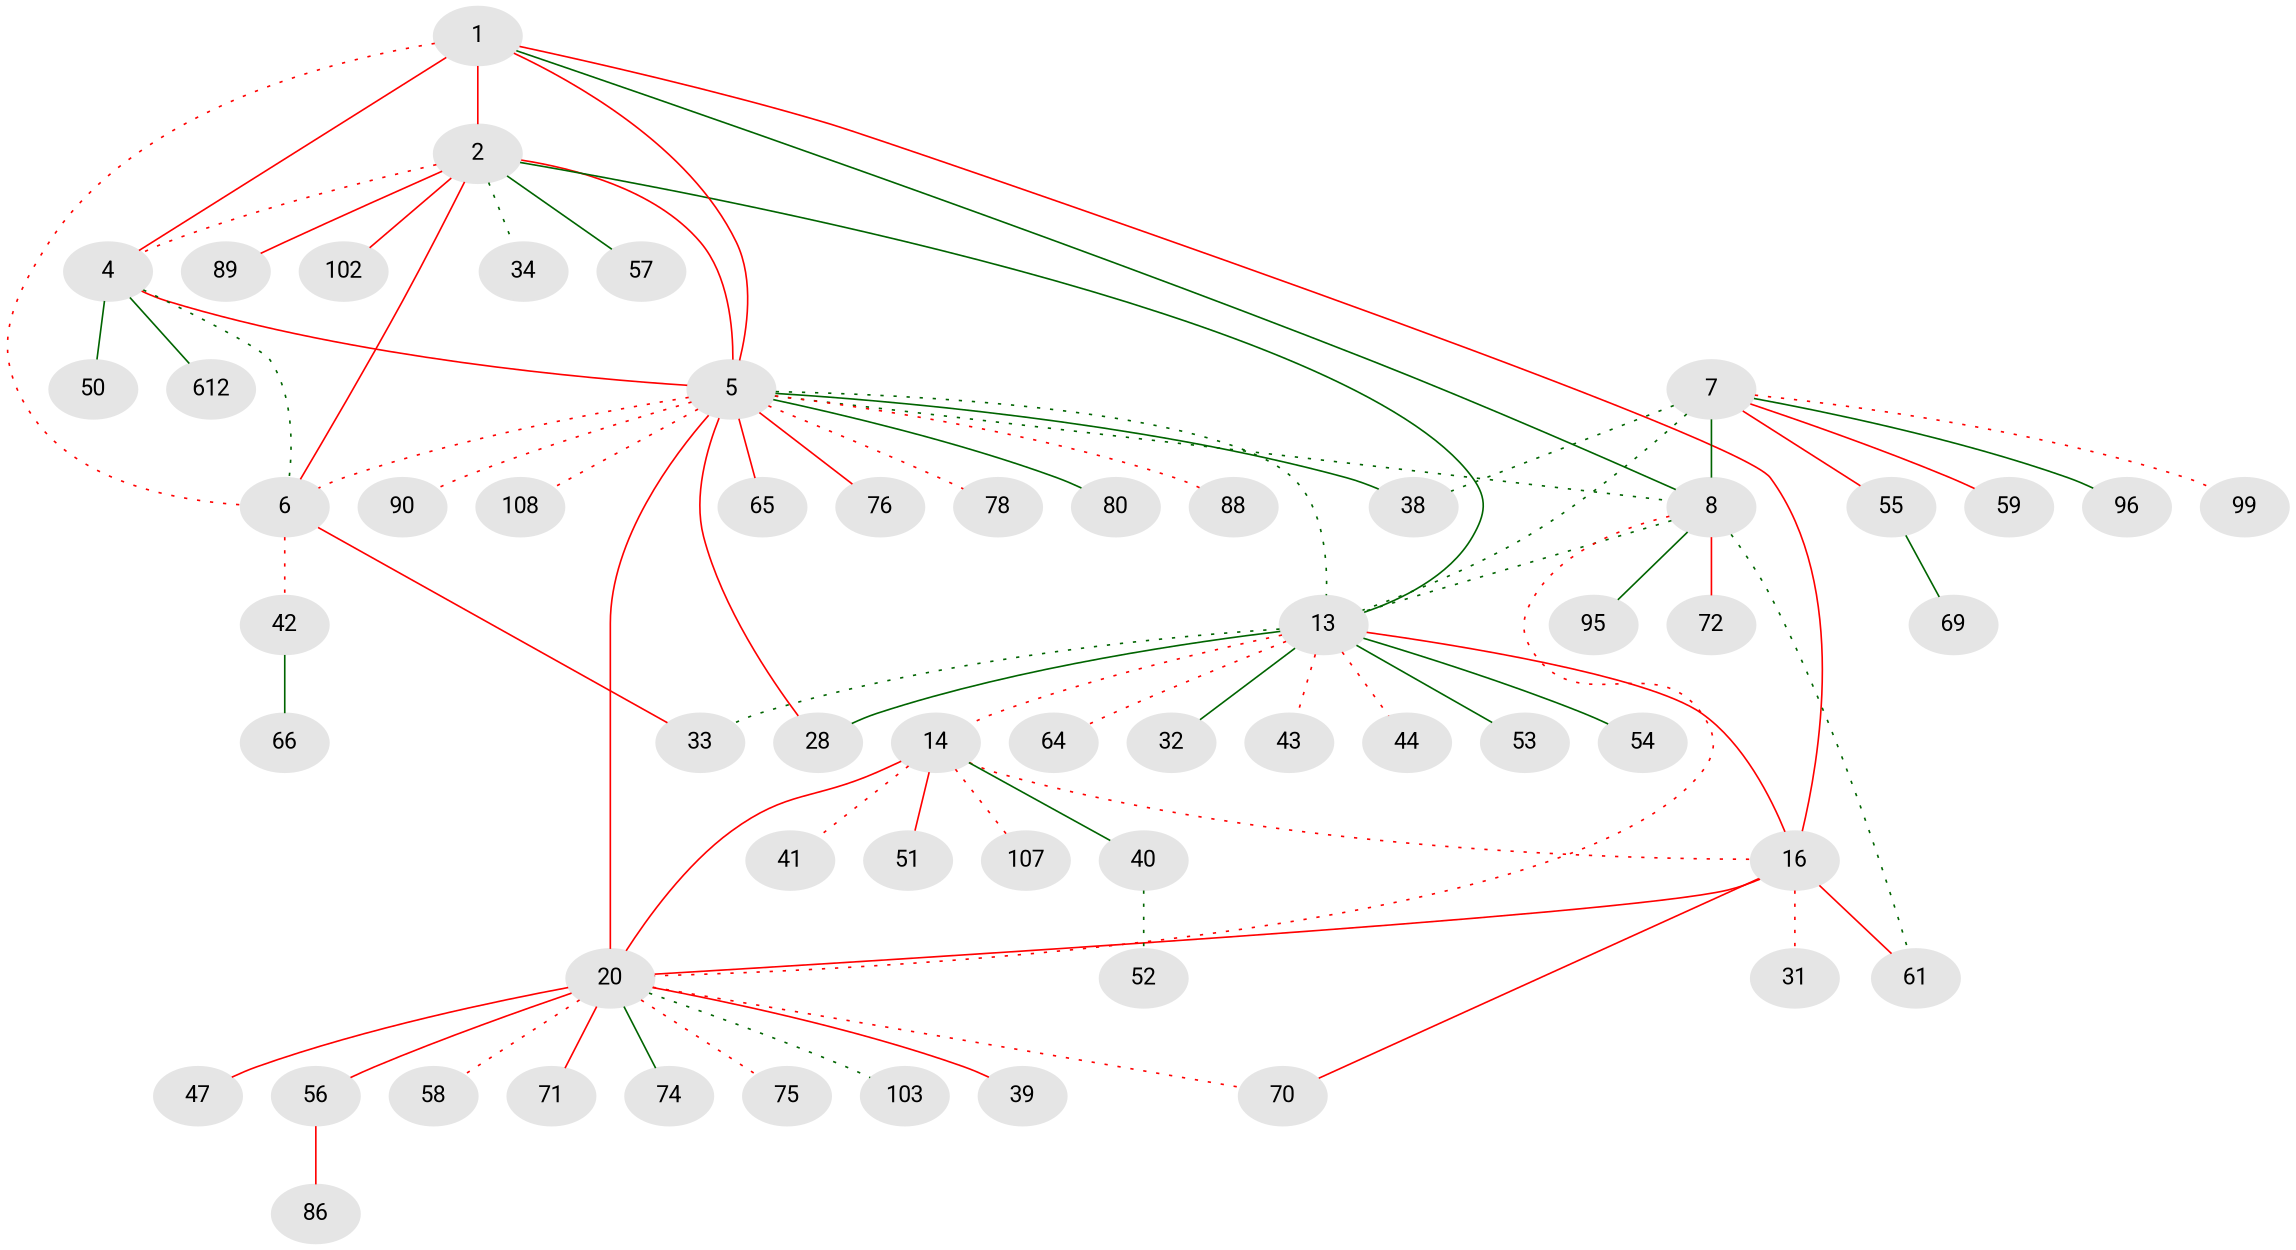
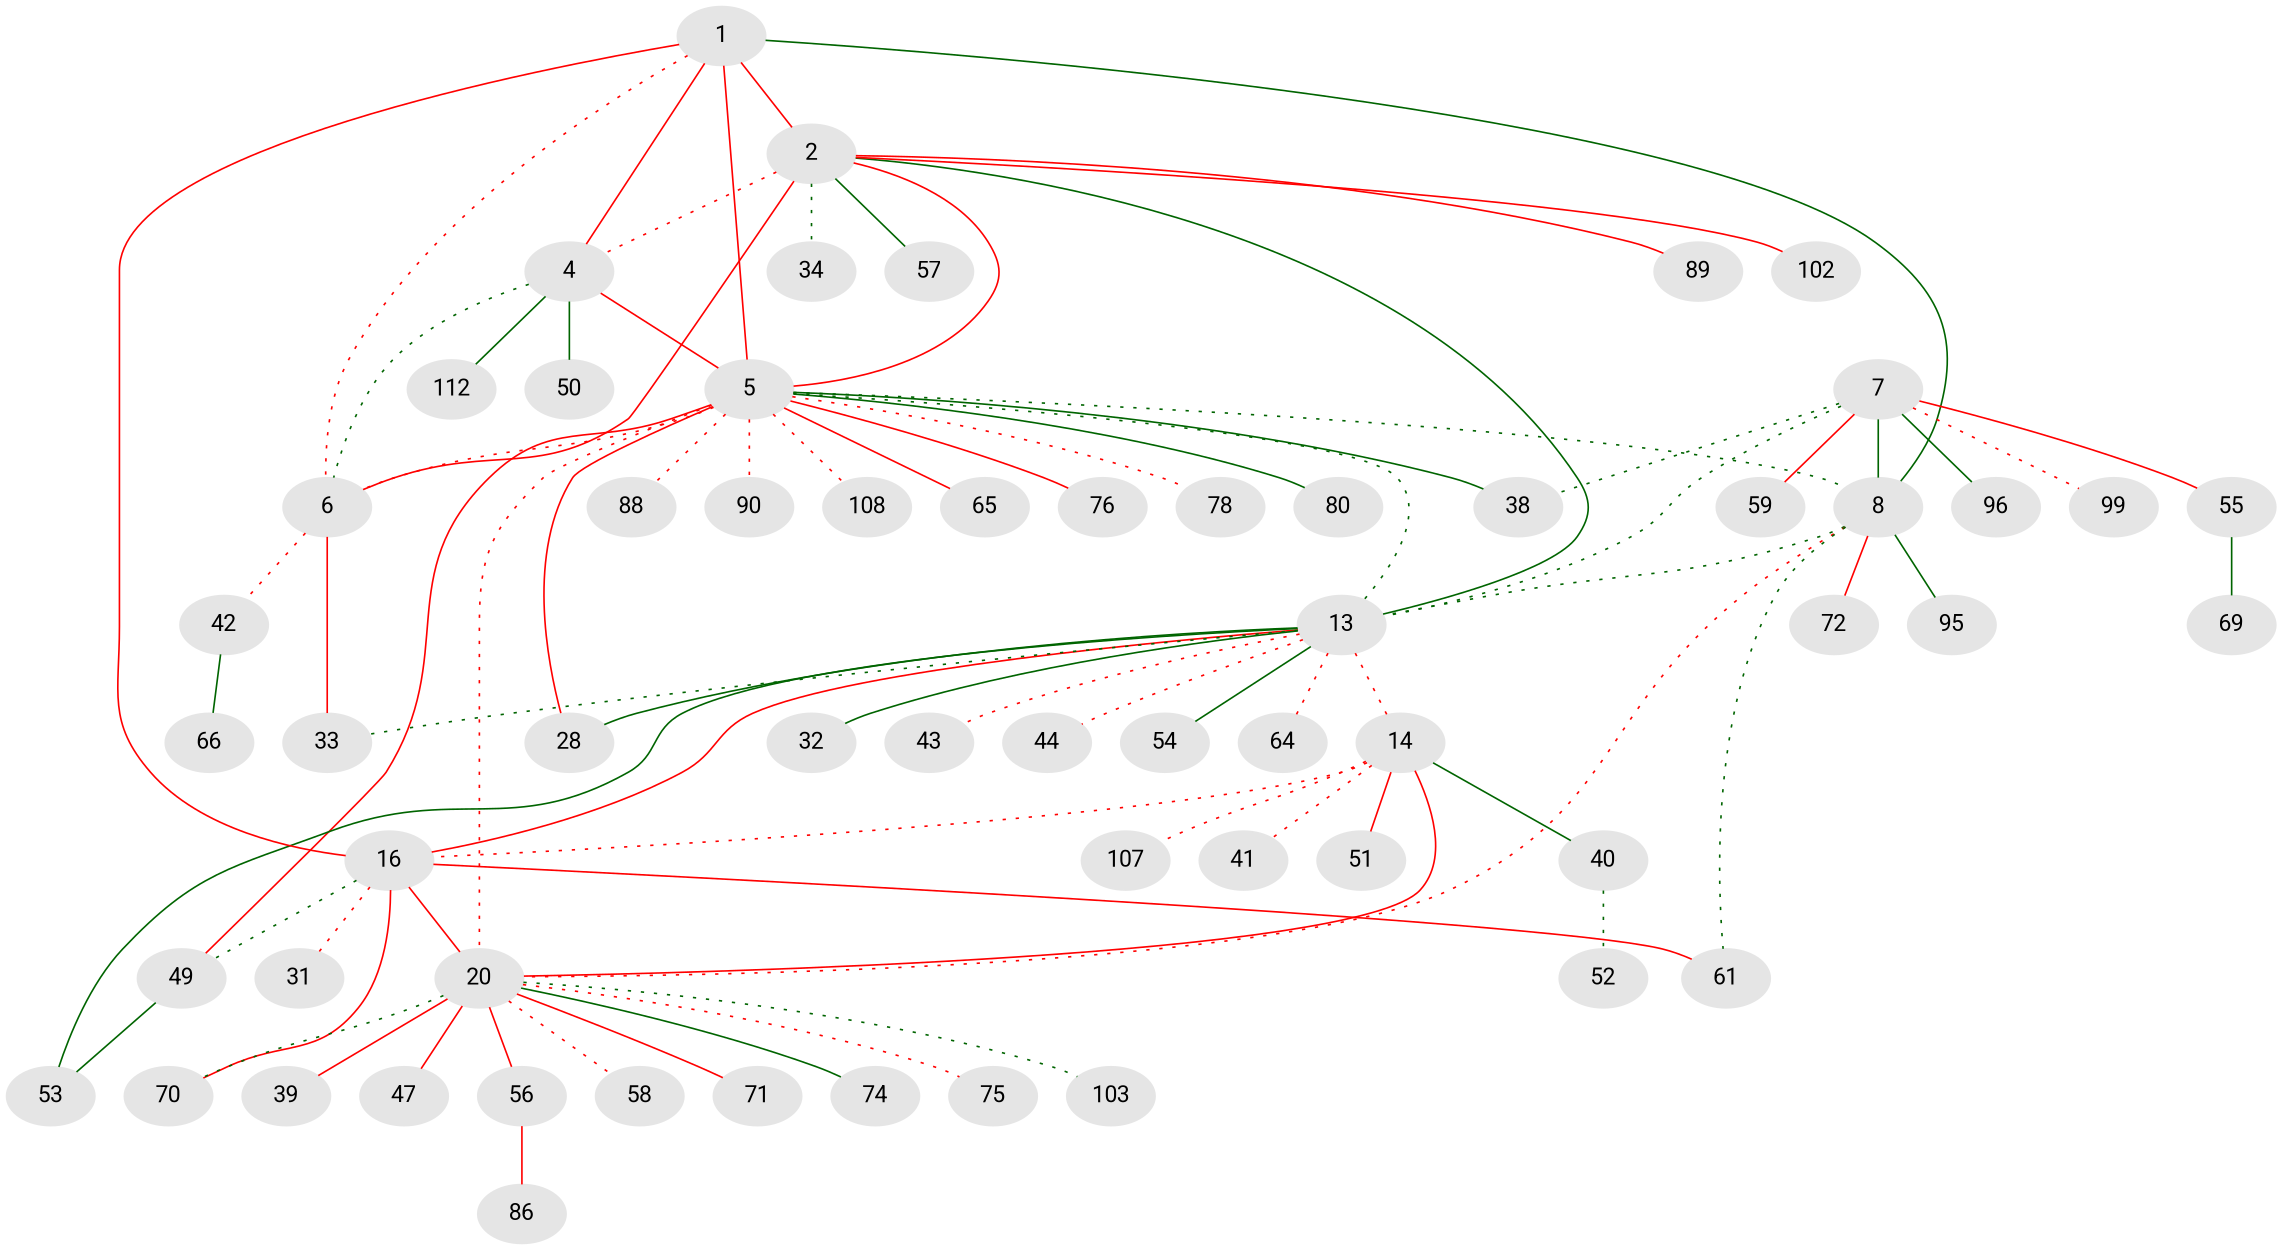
(211, 389) -> (452, 389)
(610, 669) -> (480, 612)
none -> (182, 978)
(947, 1037) -> (360, 1025)
